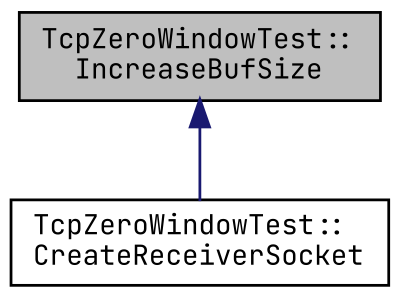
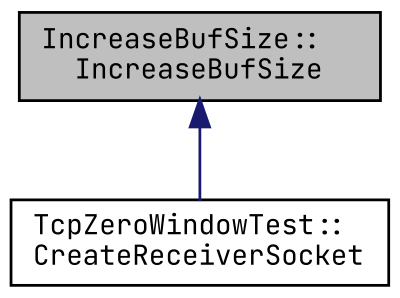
(200, 57) -> (200, 57)
